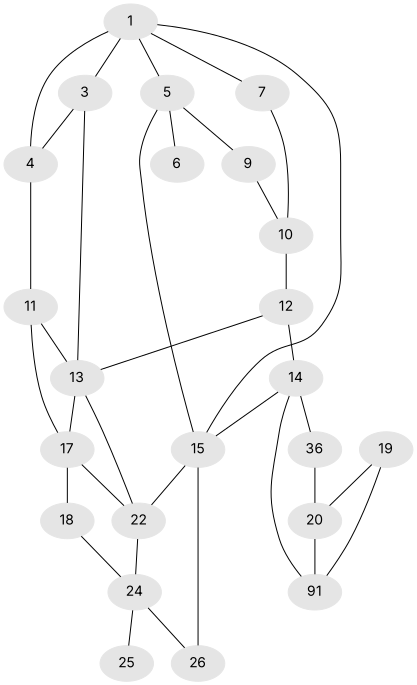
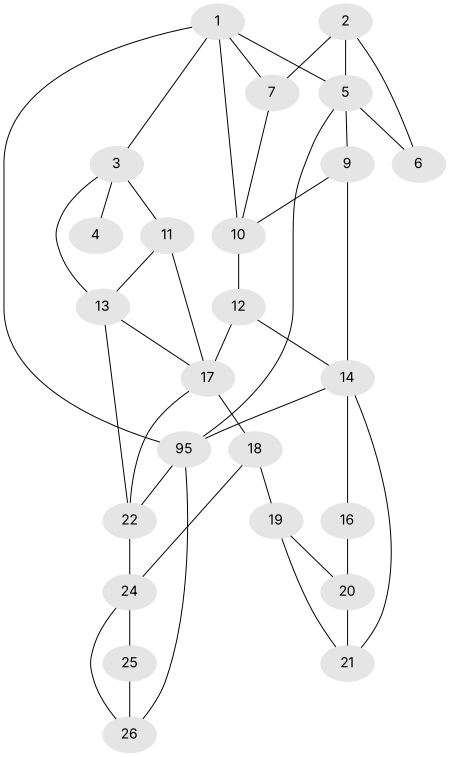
none -> (346, 22)
(49, 75) -> (228, 129)
(31, 236) -> (142, 200)
none -> (348, 271)
(182, 343) -> (223, 343)
(198, 450) -> (184, 450)
(315, 450) -> (348, 521)
none -> (266, 485)
(315, 592) -> (348, 663)
none -> (130, 699)
